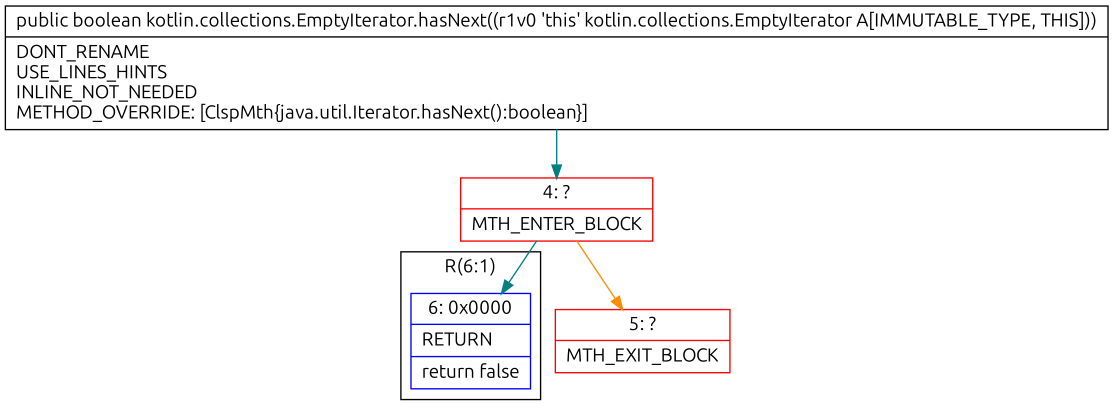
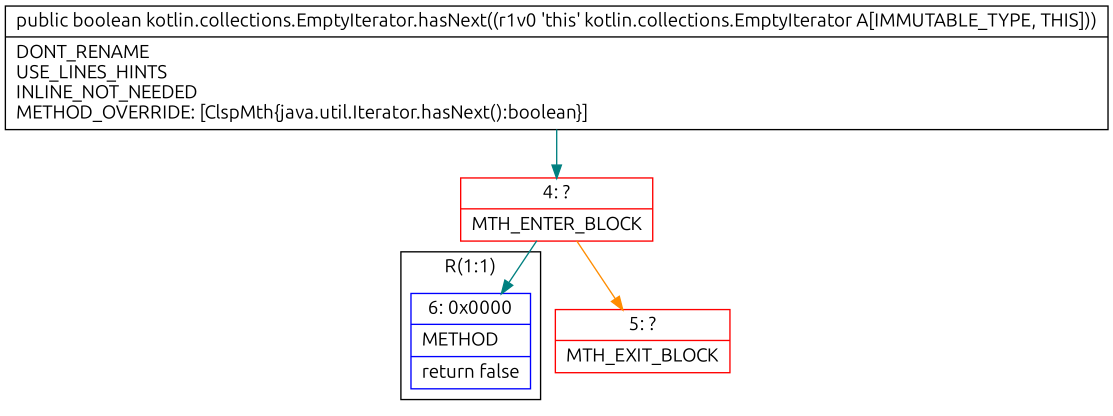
(471, 267) -> (471, 267)
(457, 340) -> (461, 340)
